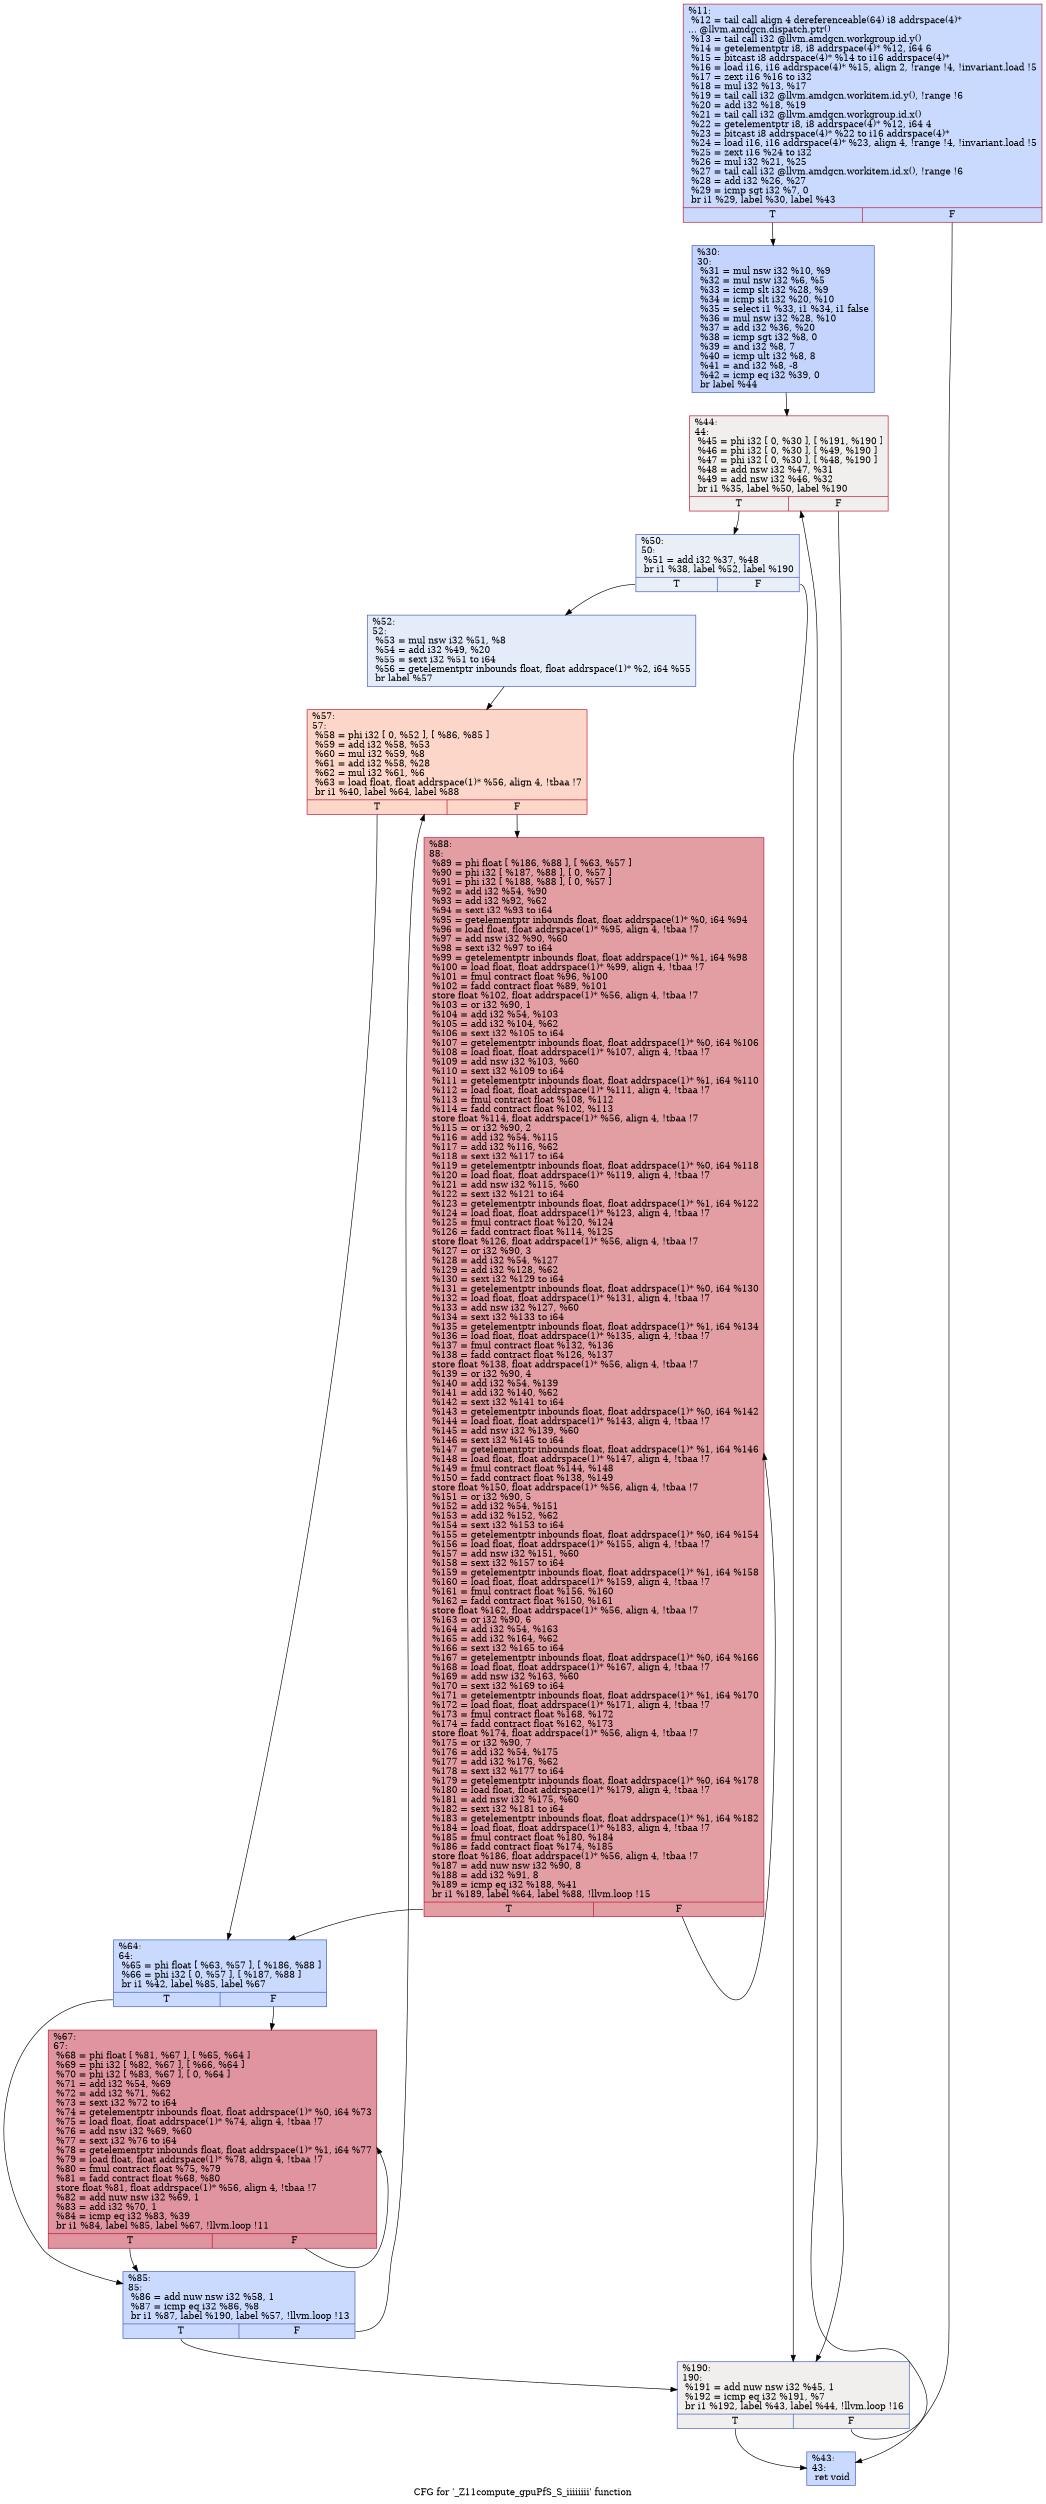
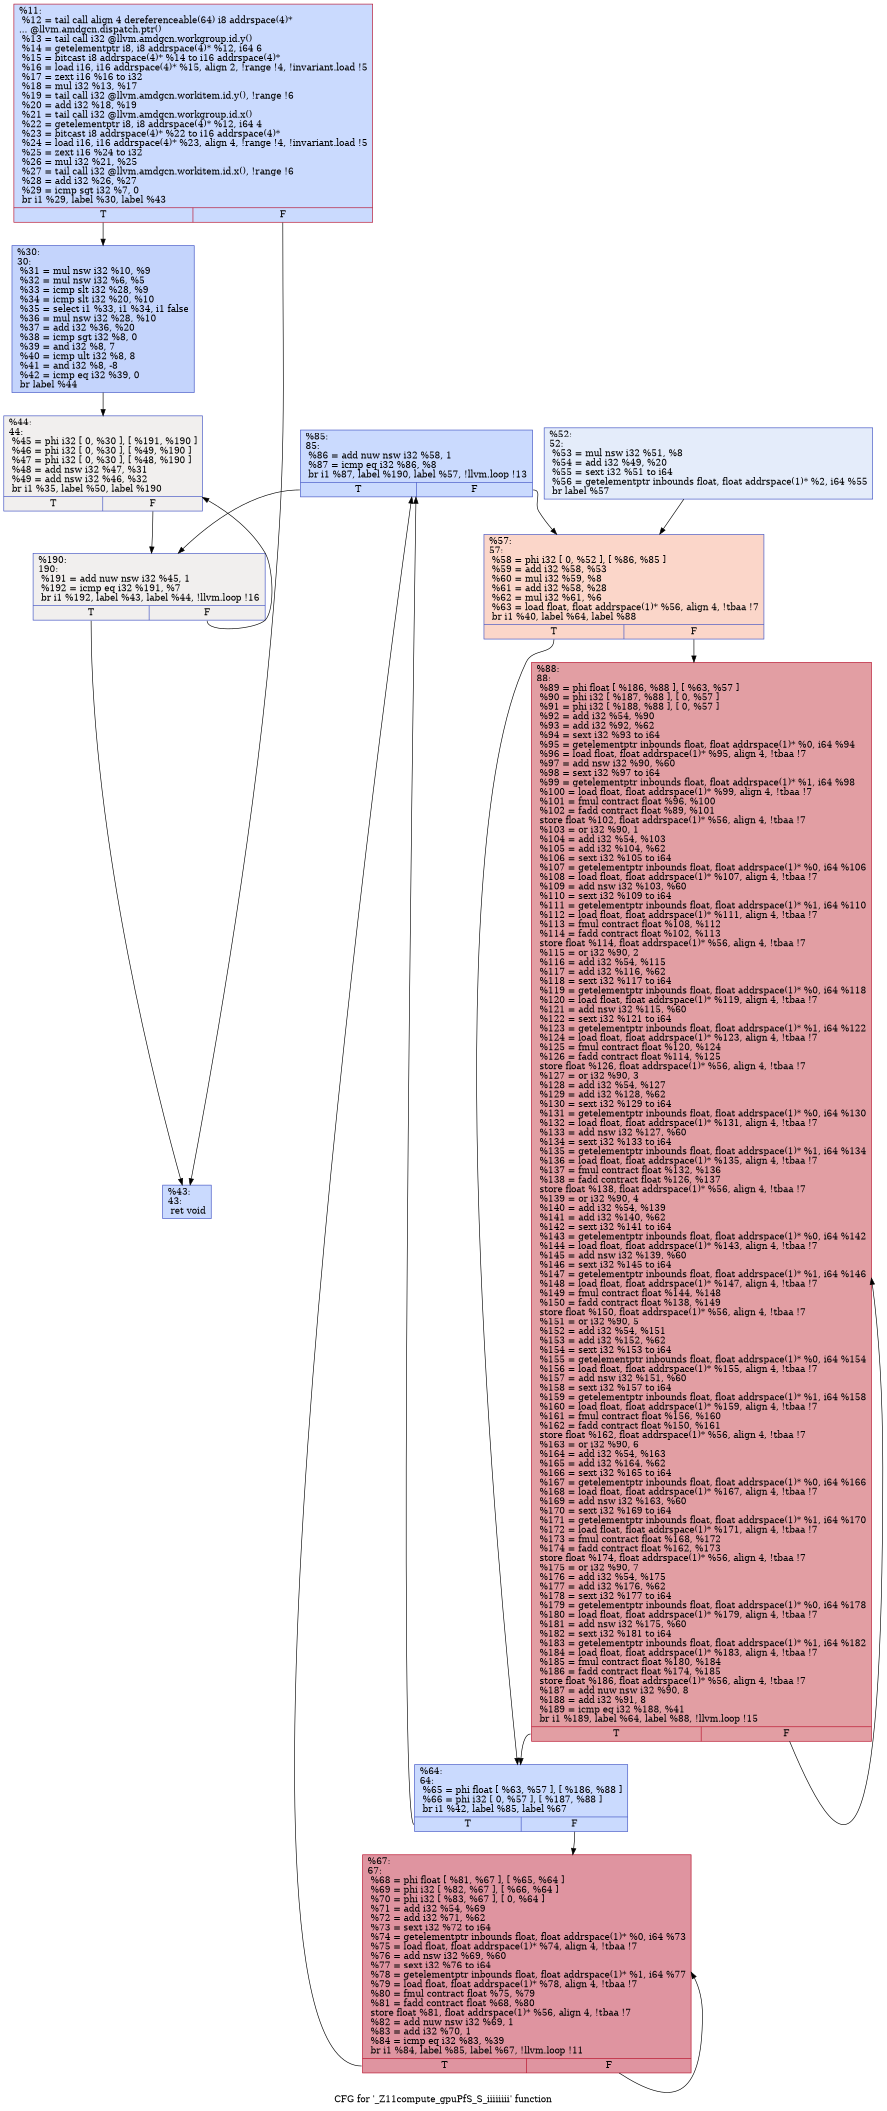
(789, 463) -> (103, 463)
(718, 563) -> none
(447, 762) -> (624, 587)
